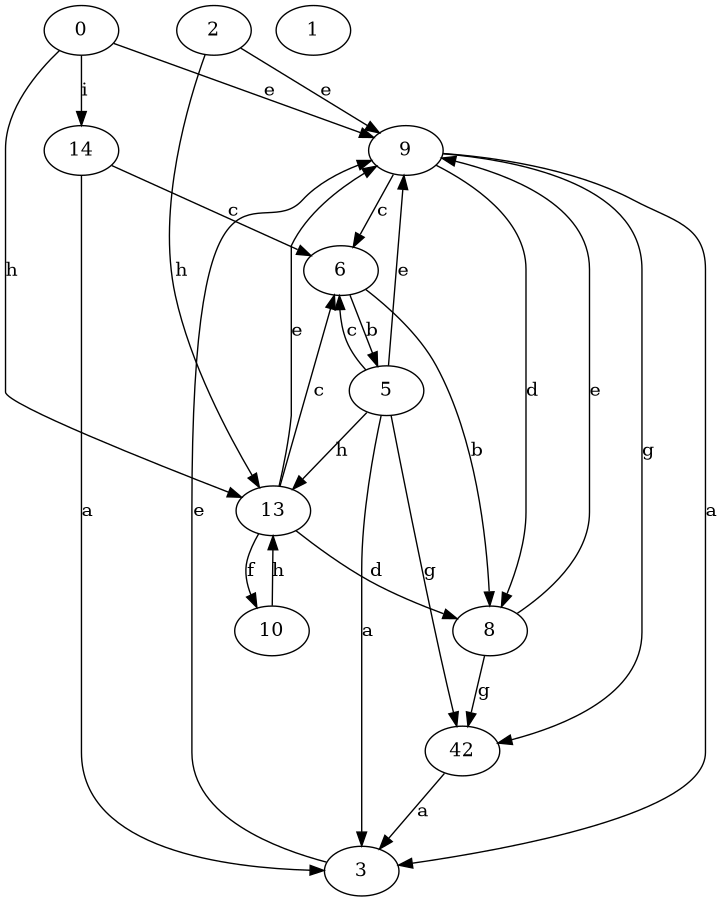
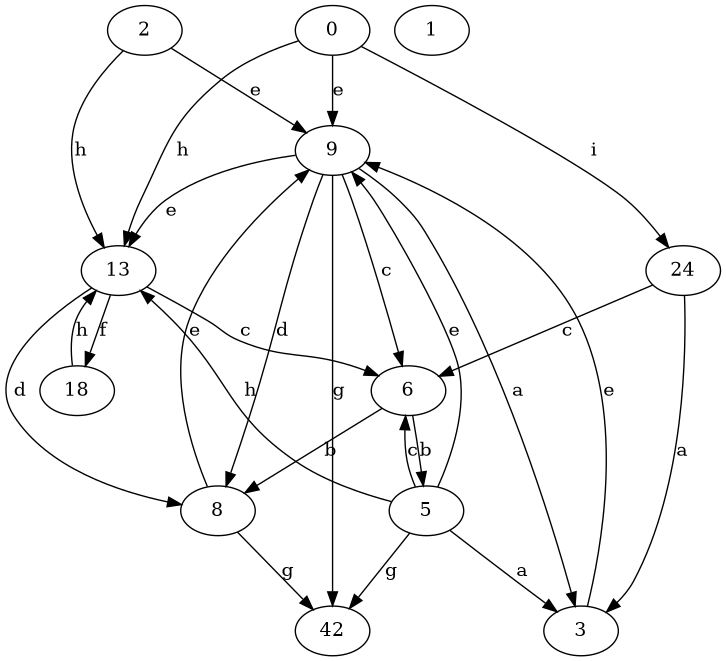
(81, 150) -> (683, 271)
(291, 314) -> (207, 178)
(272, 631) -> (77, 391)
(417, 806) -> none
